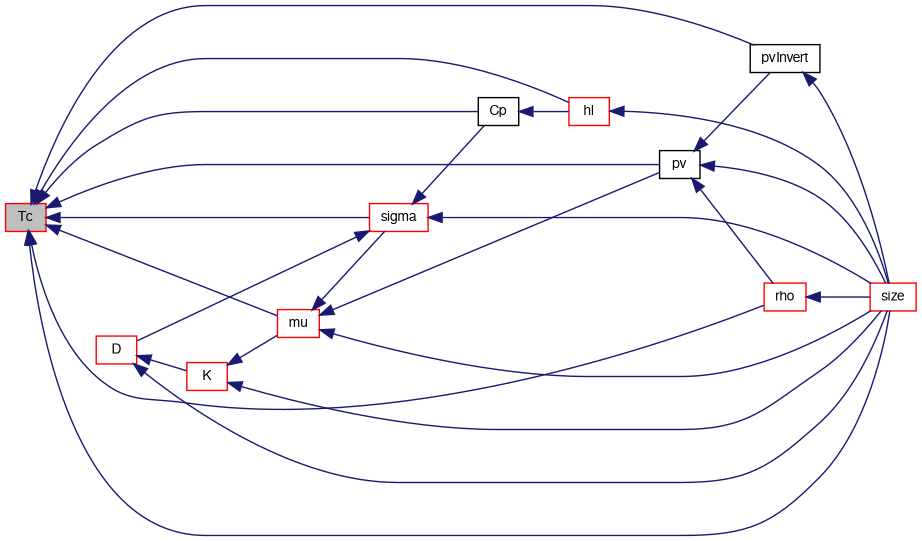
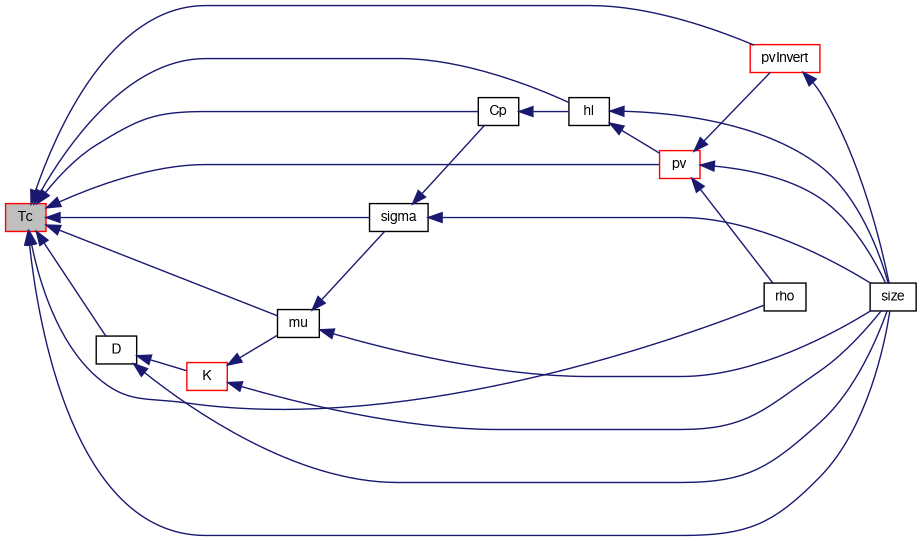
(785, 59) -> (785, 59)
(589, 112) -> (589, 112)
(680, 165) -> (680, 165)
(399, 218) -> (399, 218)
(496, 241) -> (641, 142)
(247, 289) -> (75, 290)
(785, 297) -> (785, 297)
(845, 297) -> none
(893, 297) -> (893, 297)
(298, 324) -> (298, 324)
(116, 350) -> (116, 350)
